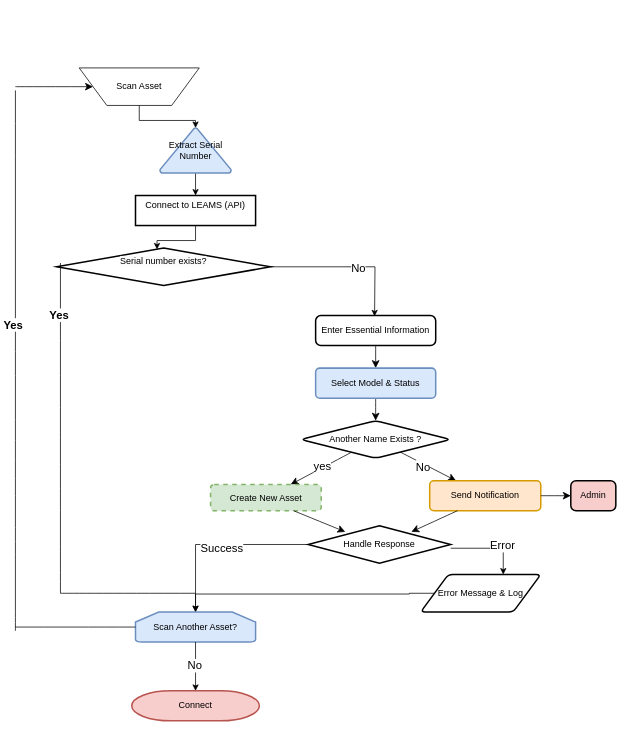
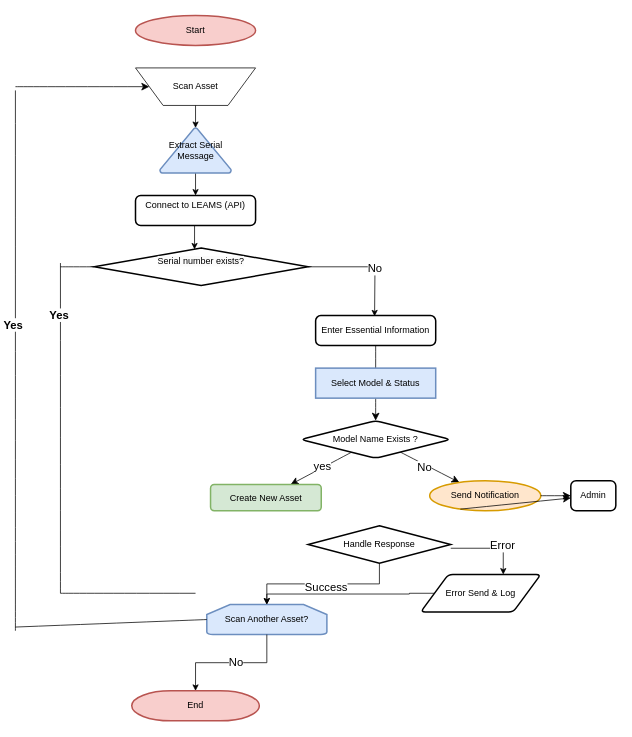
none -> (195, 30)
(139, 87) -> (195, 87)
(196, 150) -> (196, 150)
(195, 210) -> (195, 210)
(164, 267) -> (201, 267)
(375, 360) -> (375, 362)
(375, 383) -> (375, 383)
(375, 439) -> (375, 439)
(485, 495) -> (485, 495)
(593, 495) -> (593, 495)
(266, 497) -> (266, 497)
(317, 520) -> none
(437, 520) -> (512, 504)
(480, 593) -> (480, 593)
(195, 627) -> (267, 619)
(195, 705) -> (195, 705)
